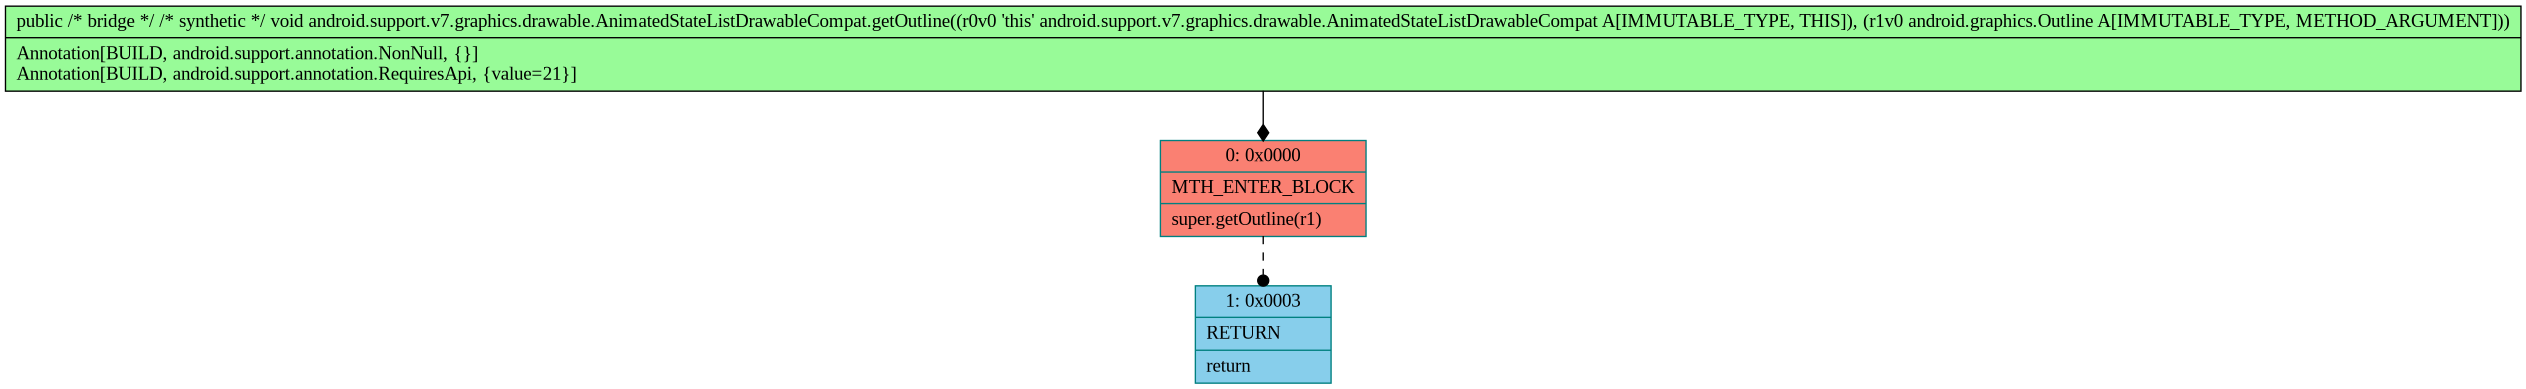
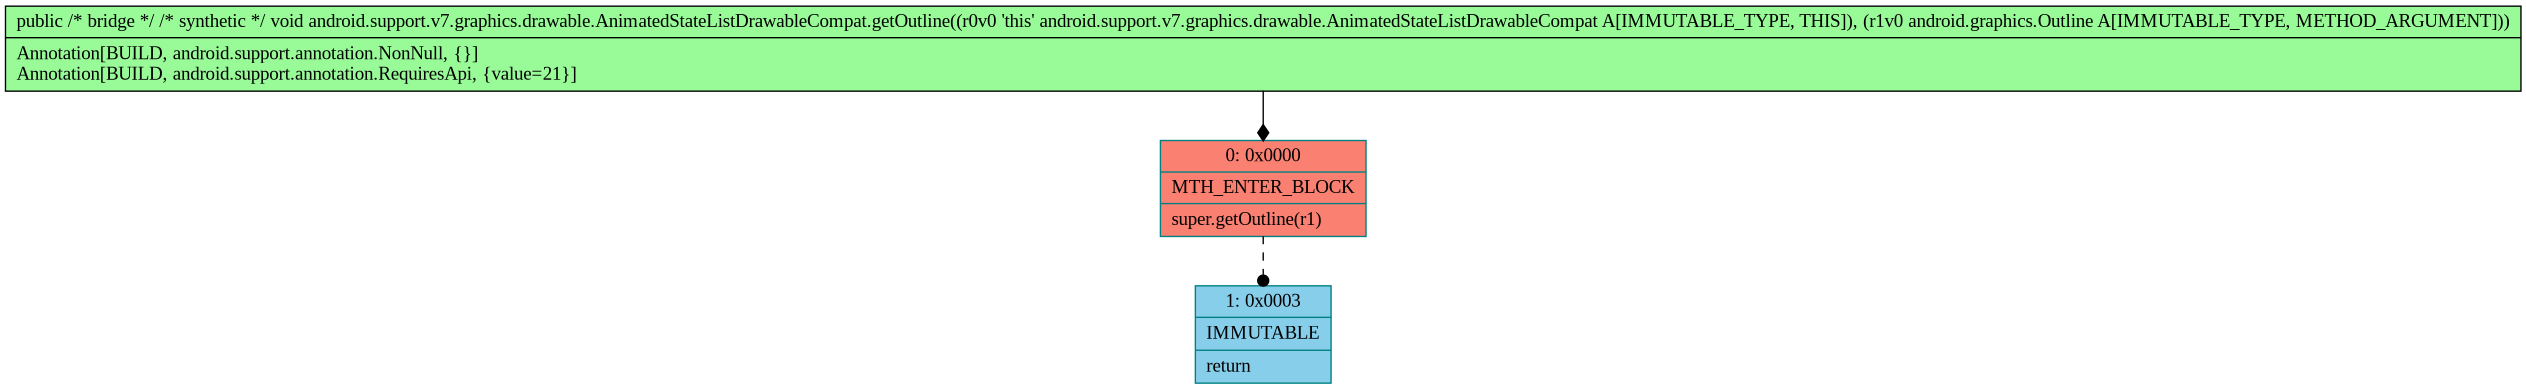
(1244, 333) -> (1263, 333)
